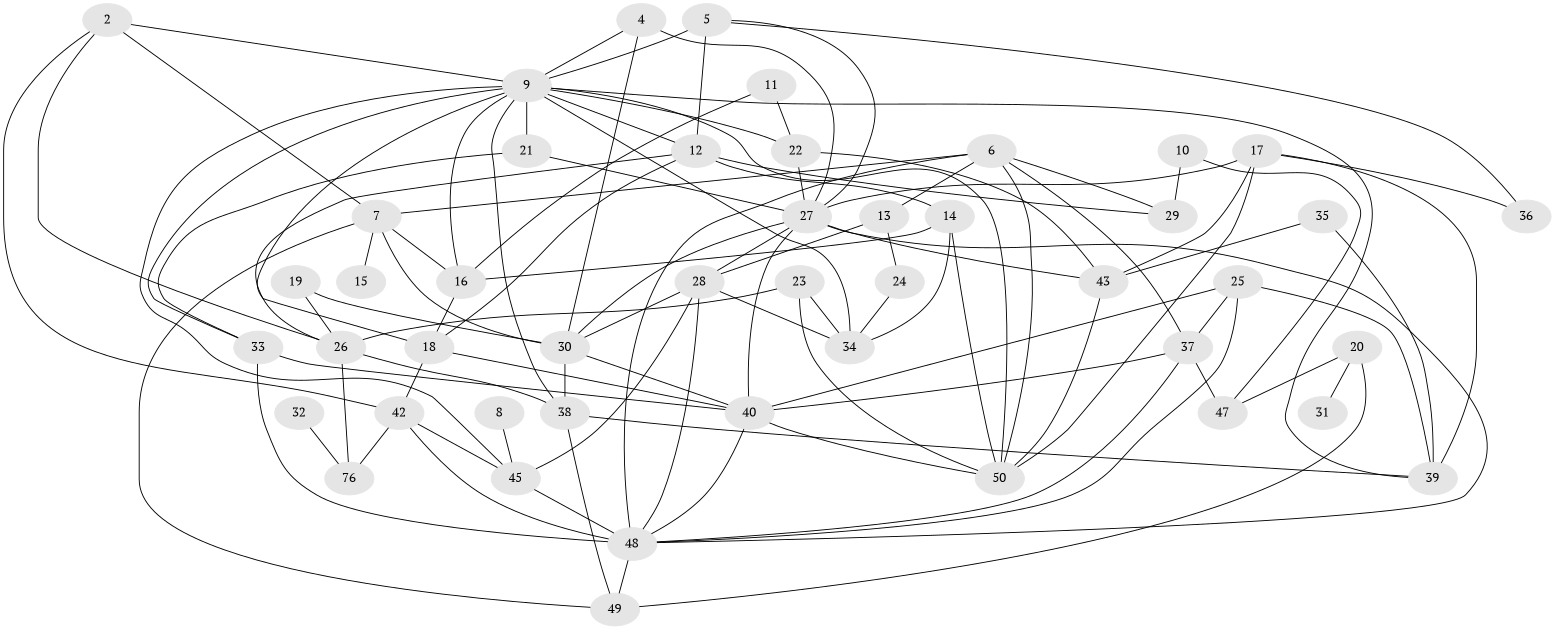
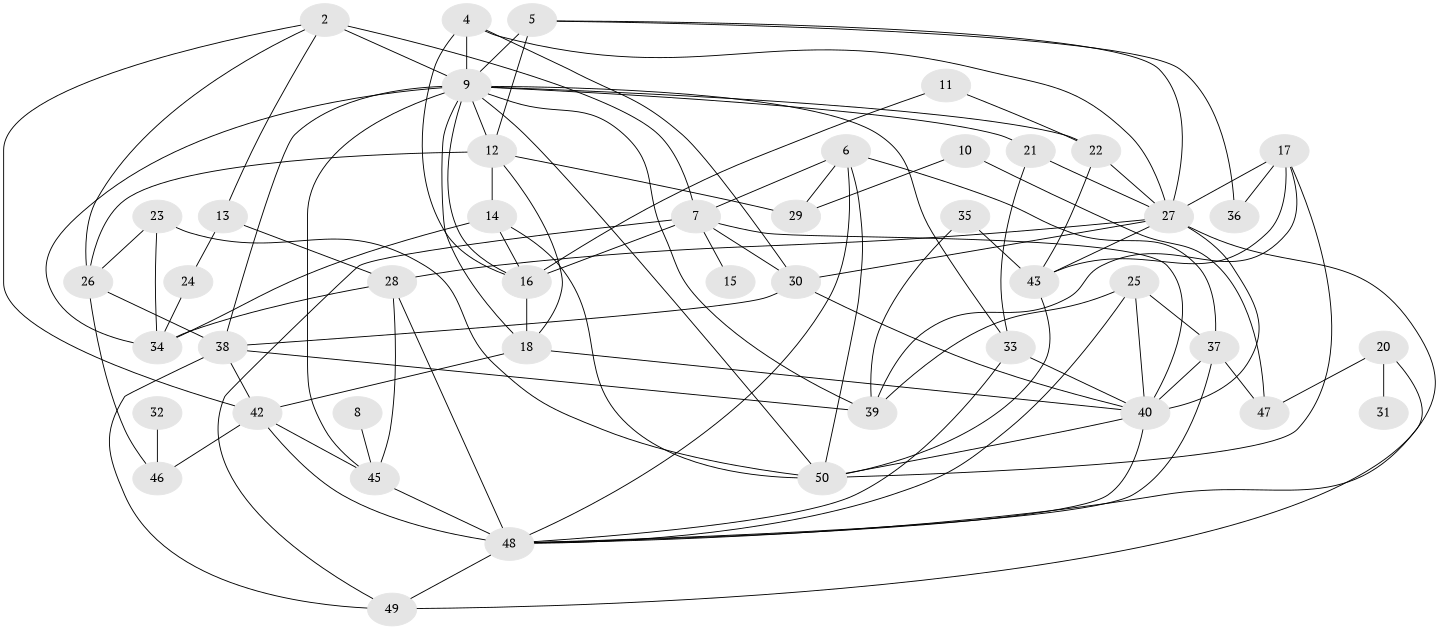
none -> (424, 169)
(943, 181) -> (274, 108)
none -> (1073, 246)
(296, 282) -> none
(630, 316) -> none
none -> (237, 375)
(349, 479) -> (157, 479)
